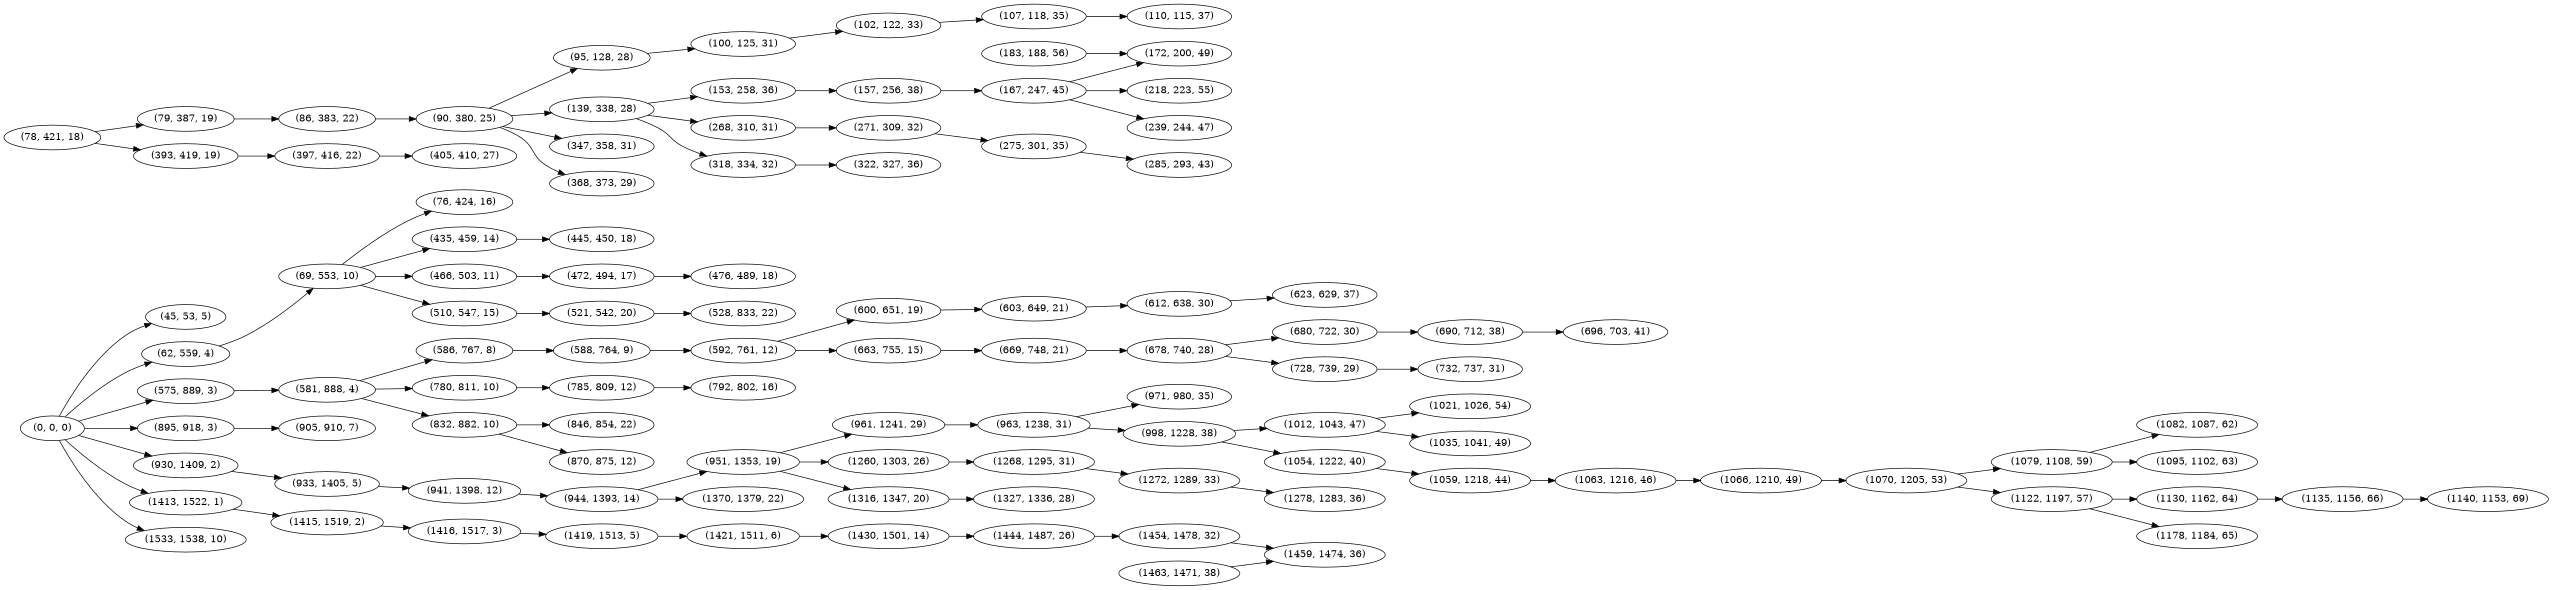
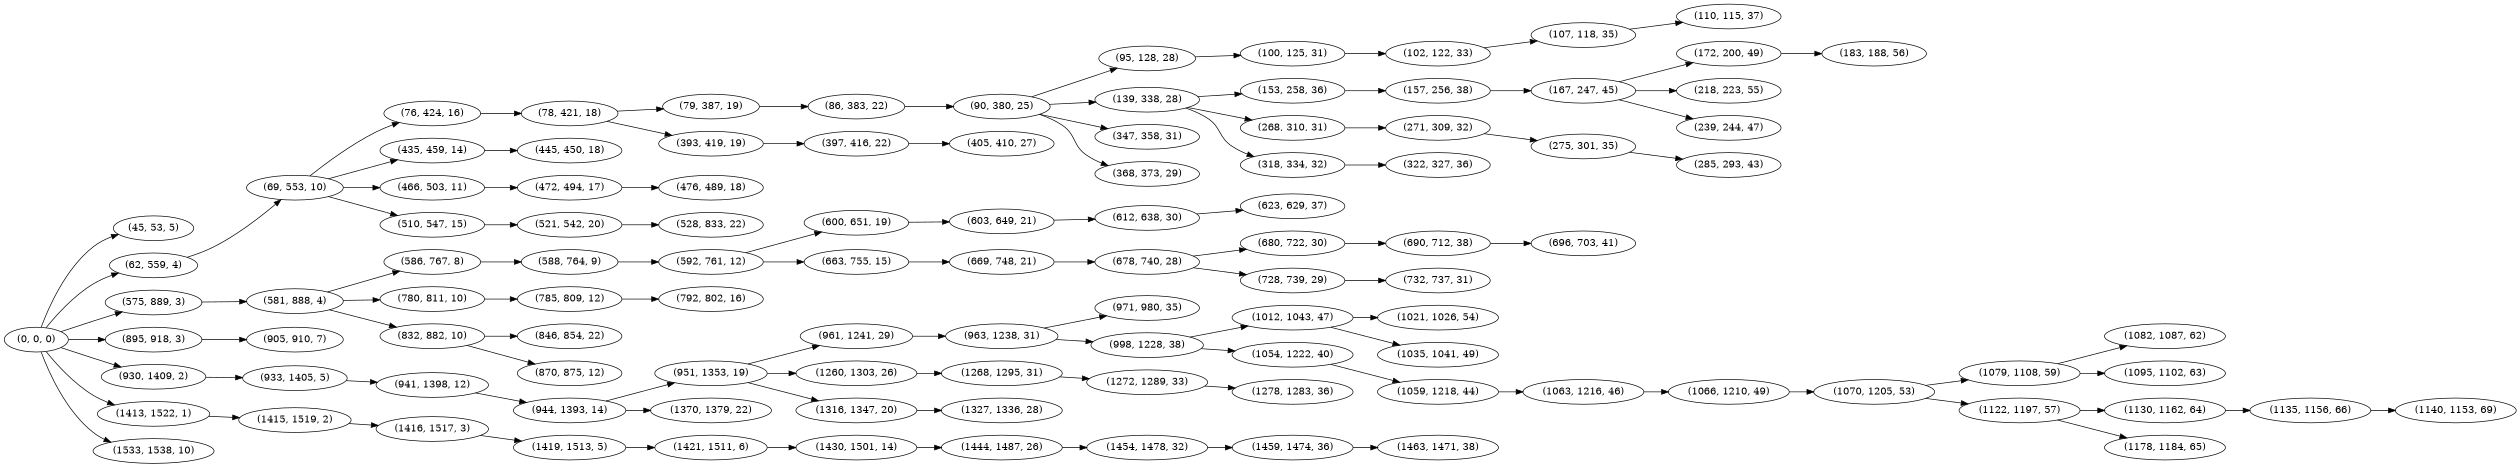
(1103, 54) -> (1798, 54)
none -> (497, 113)
(1249, 565) -> (1362, 448)
